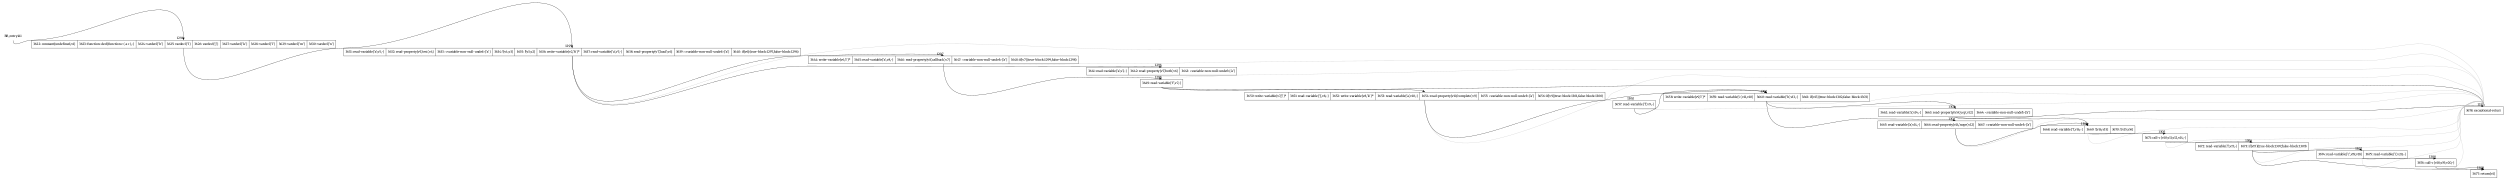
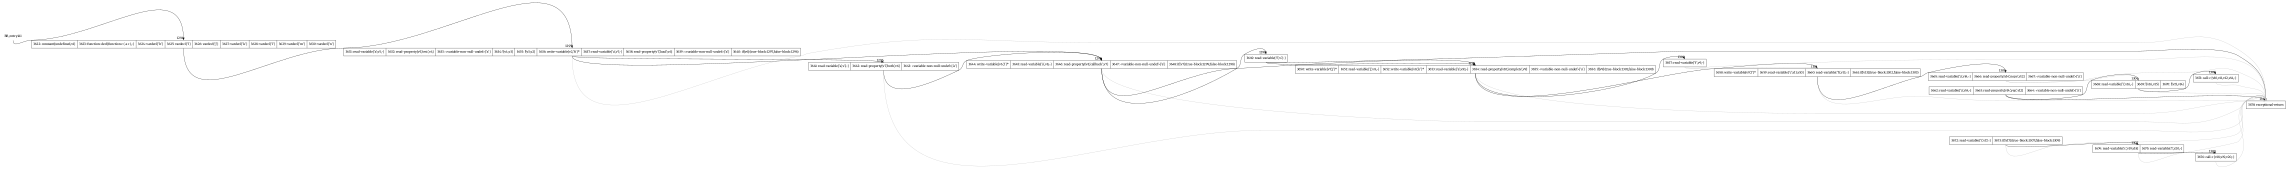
none -> (983, 57)
none -> (1277, 66)
(1661, 96) -> (1750, 68)
(1528, 100) -> (1581, 93)
(1860, 105) -> none
(2008, 136) -> (2072, 81)
(2208, 142) -> none
(2484, 174) -> none
